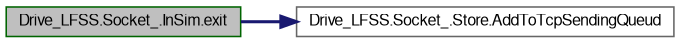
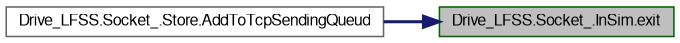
(261, 22) -> (404, 22)
